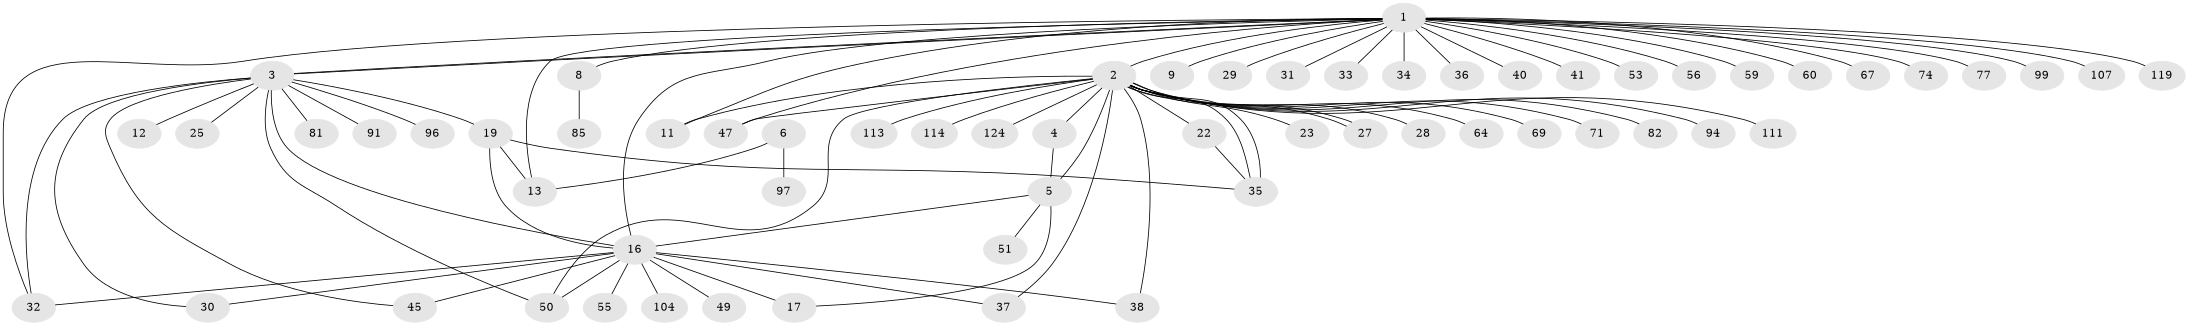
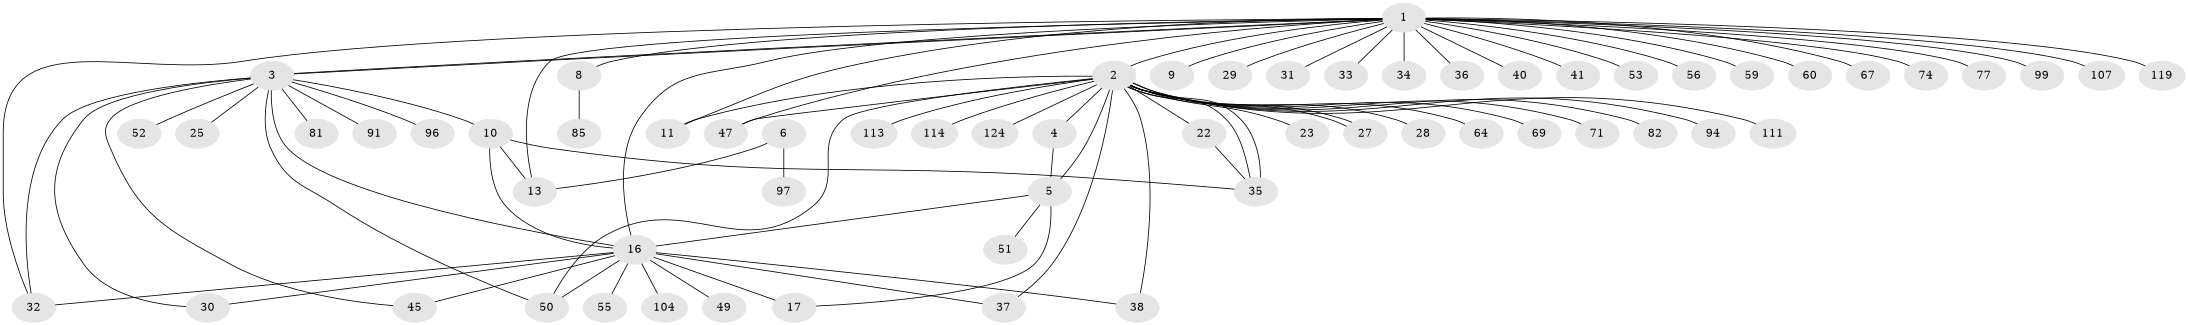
(139, 134) -> (139, 134)
(491, 134) -> (491, 134)
